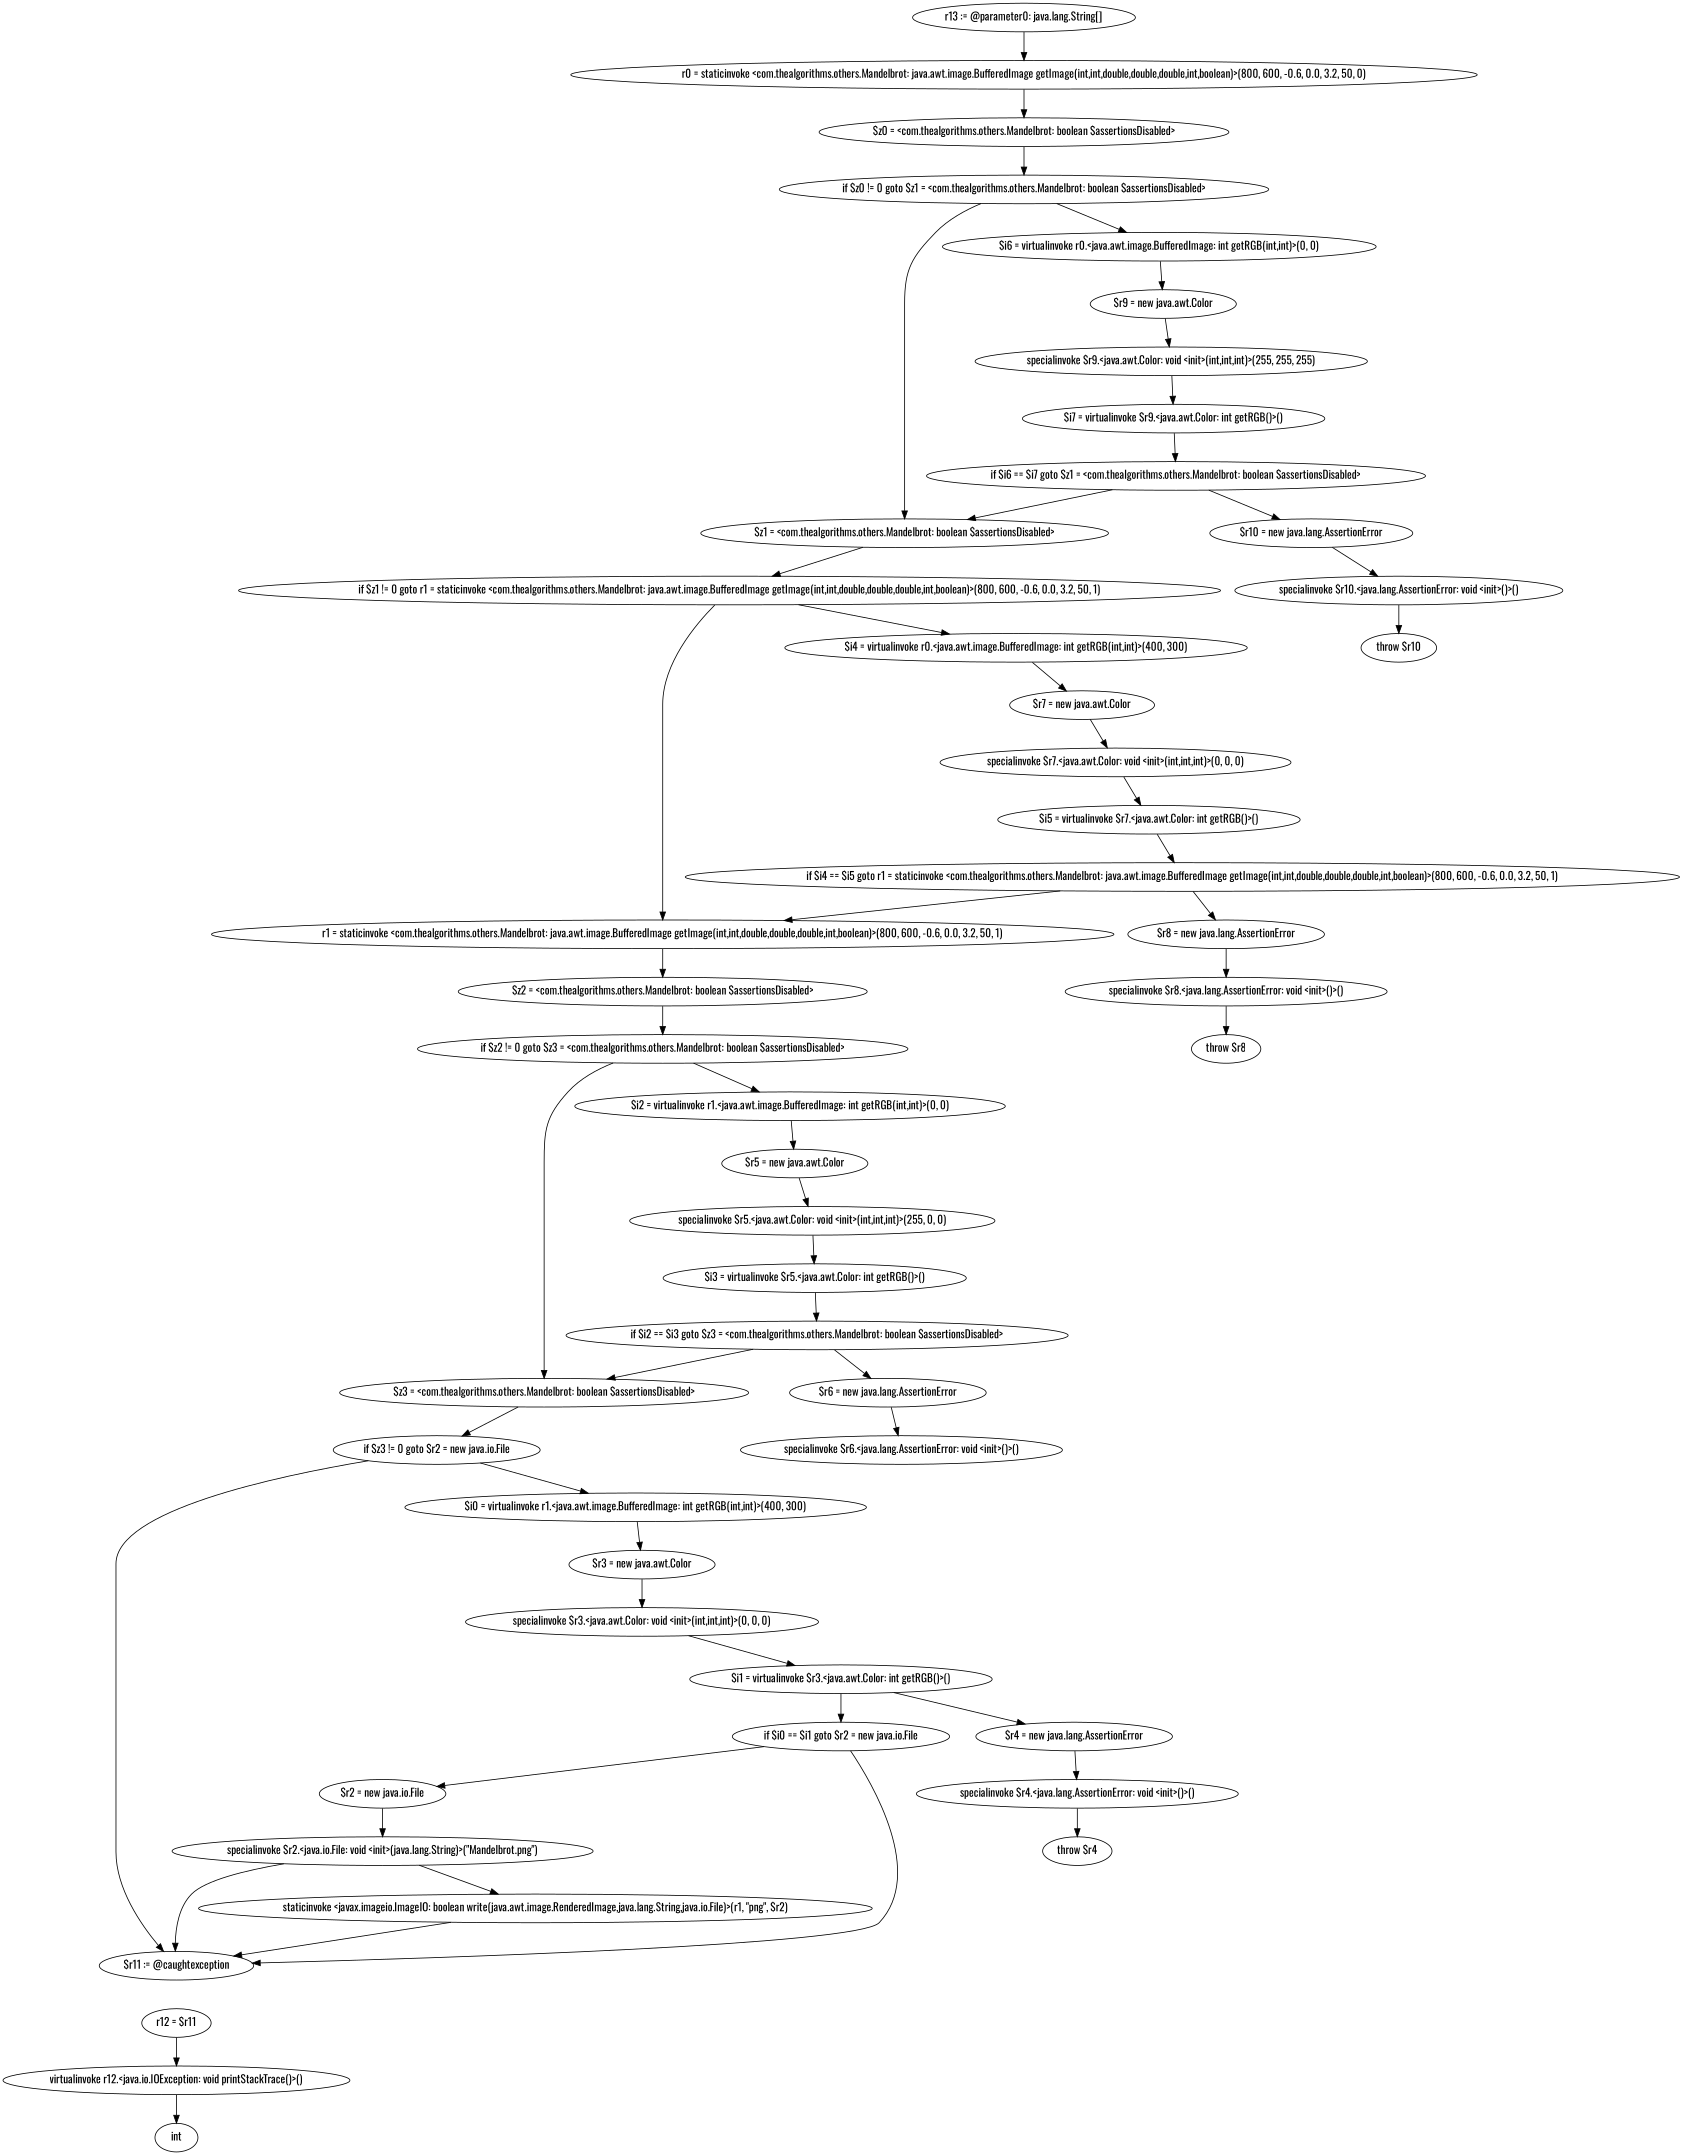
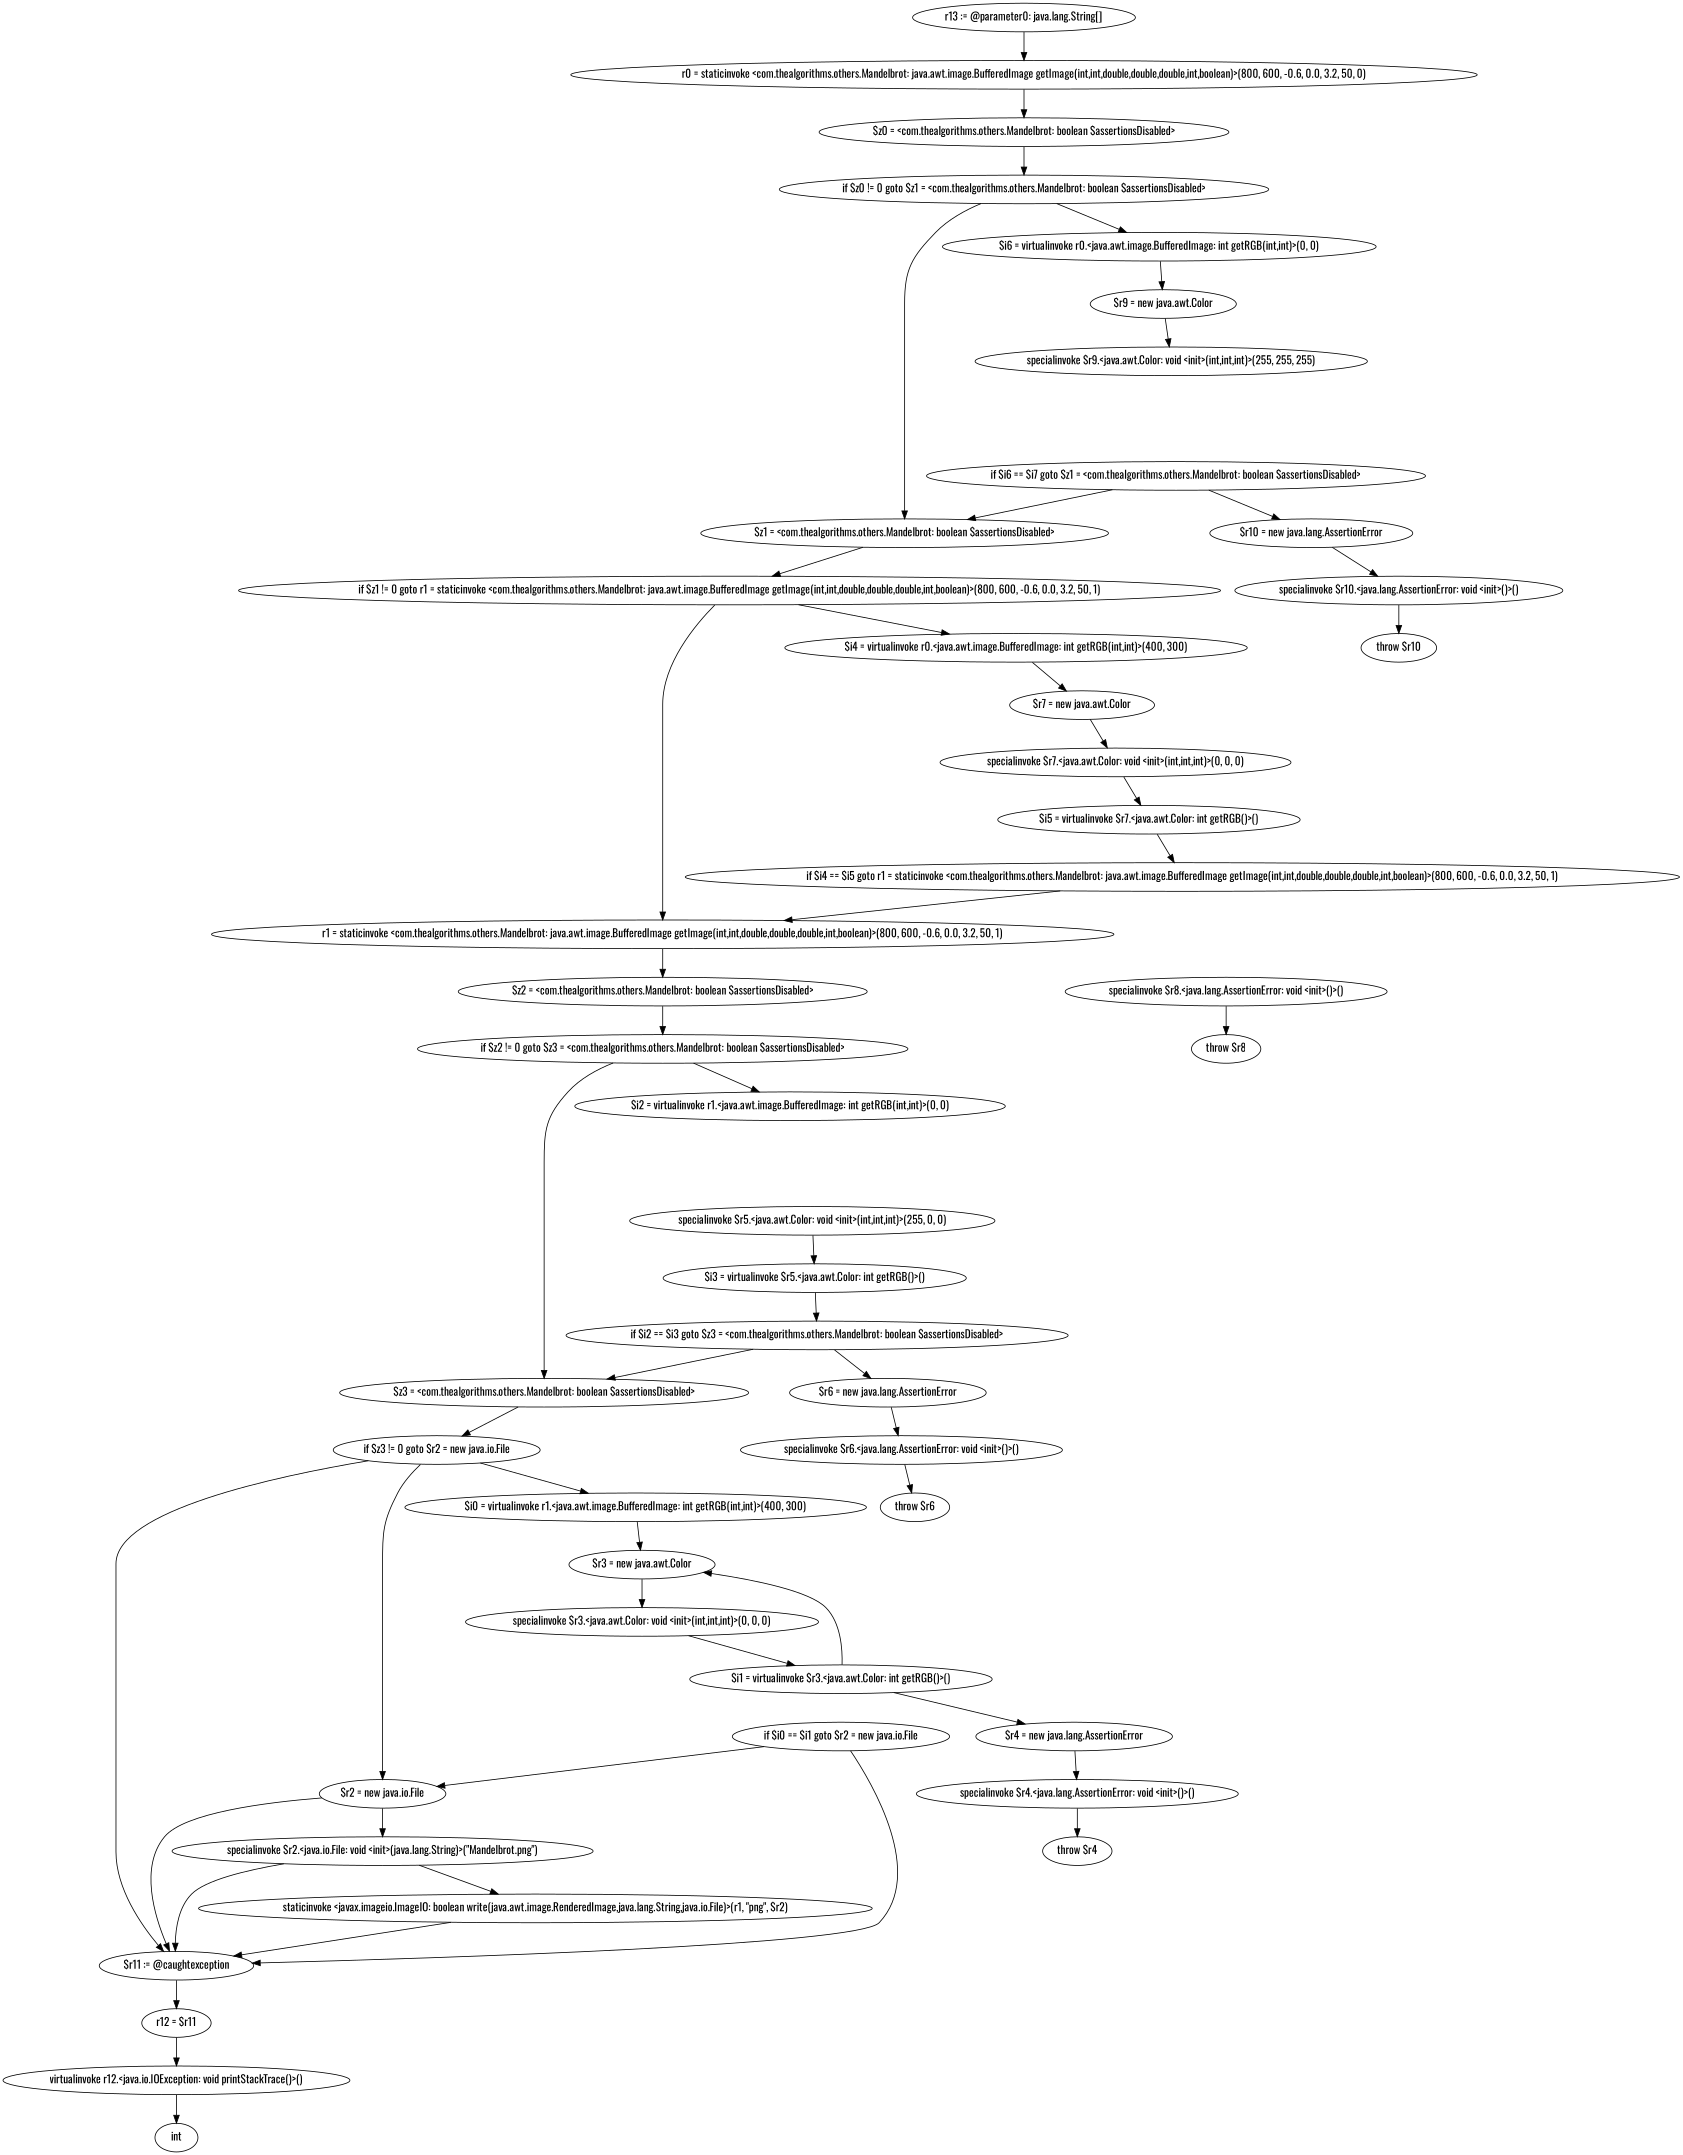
(1174, 419) -> none
(1226, 934) -> none
(795, 1164) -> none
none -> (915, 1507)
none -> (383, 1613)
(841, 1704) -> (800, 1593)
none -> (186, 1823)
none -> (176, 1990)
